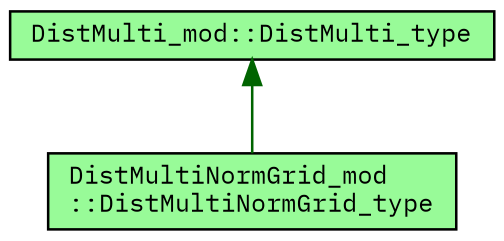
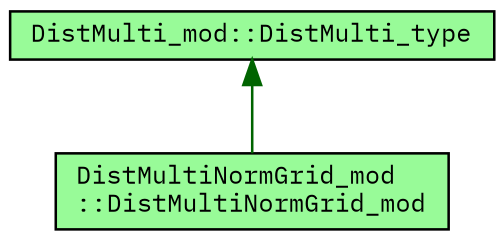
(252, 191) -> (252, 191)
